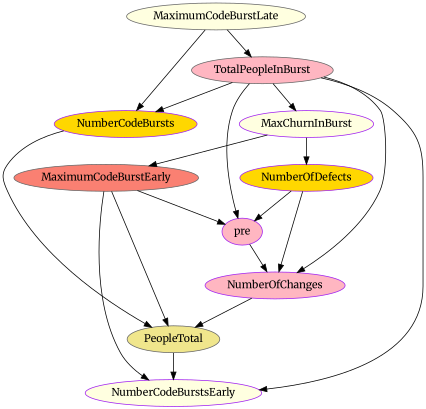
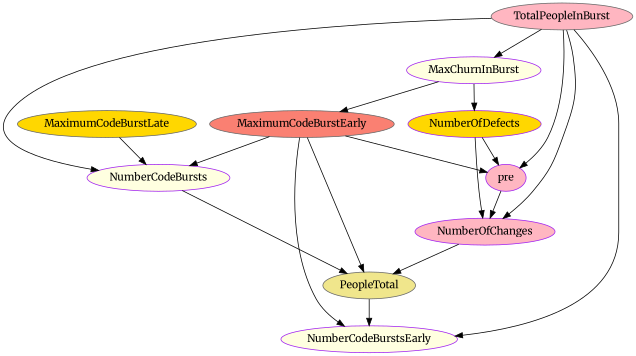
(216, 16) -> (107, 124)
(237, 41) -> none
(126, 124) -> (158, 178)
none -> (233, 150)
